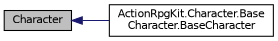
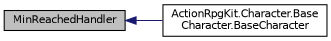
(38, 21) -> (65, 21)
